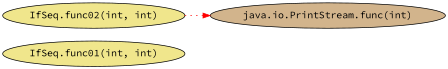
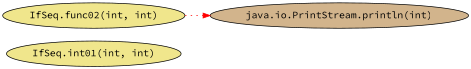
(328, 16) -> (339, 16)
(94, 54) -> (94, 54)
